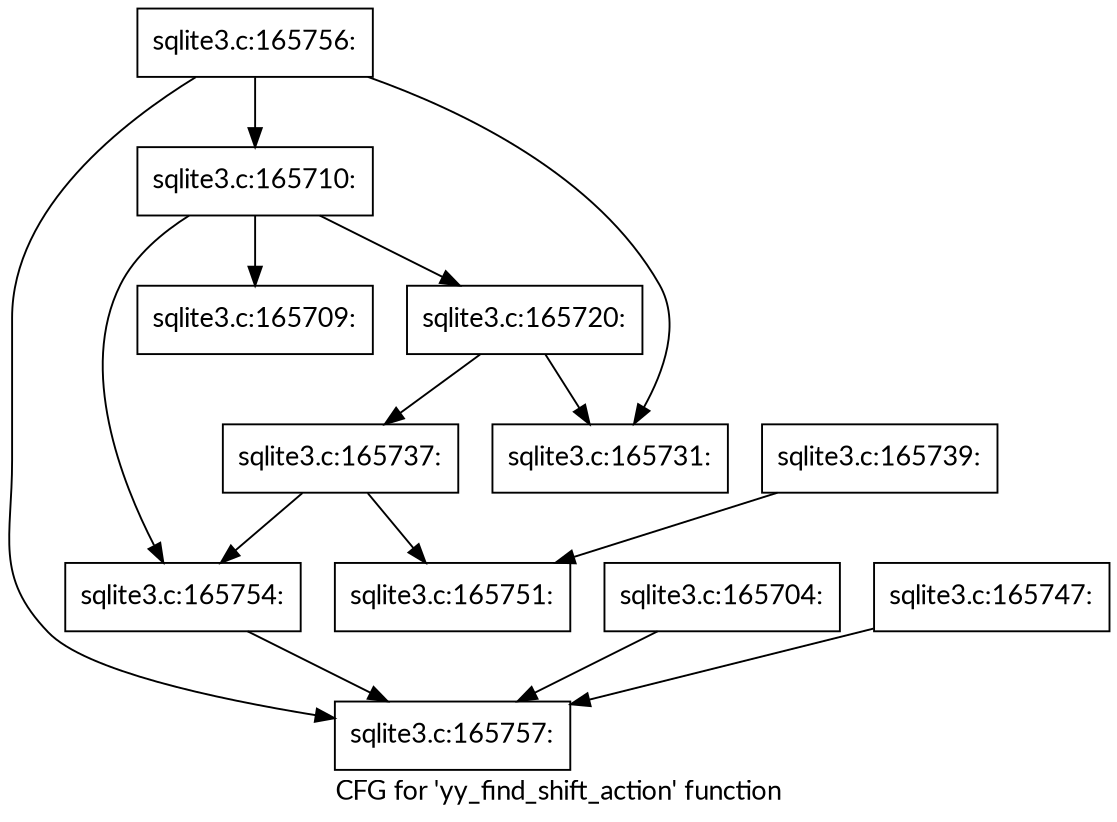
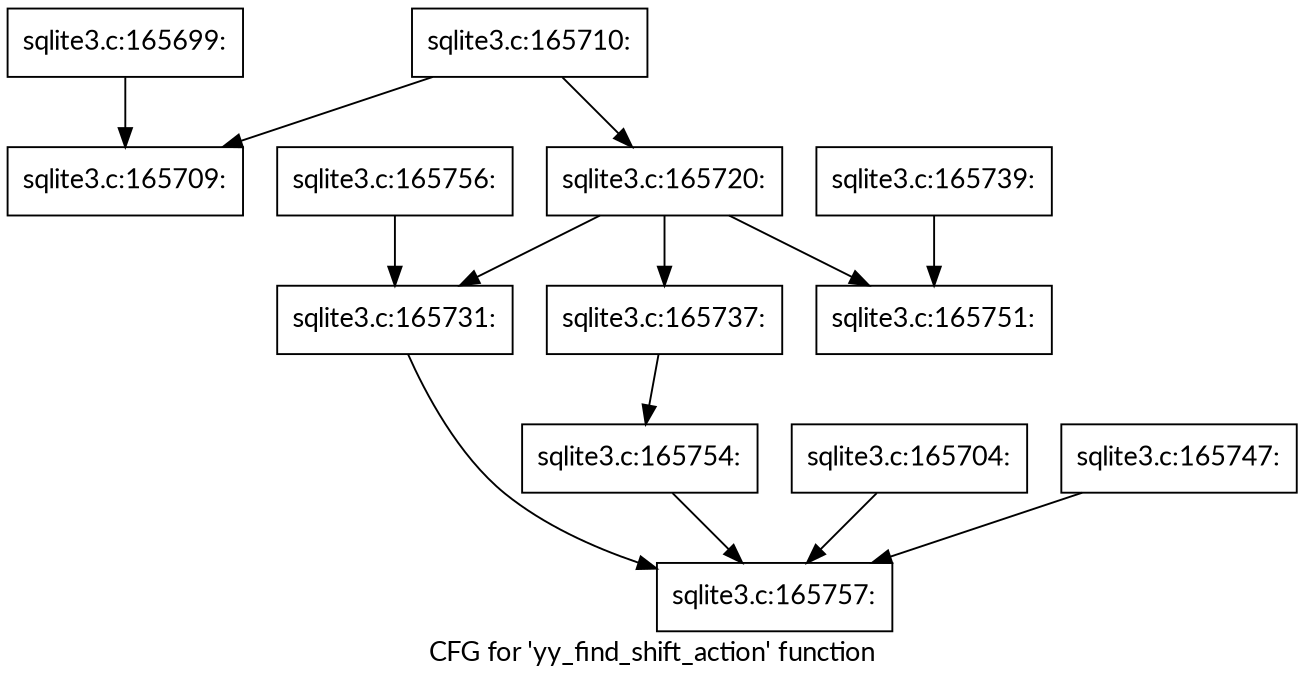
none -> (125, 43)
(255, 103) -> none
(103, 369) -> none
(12, 464) -> (497, 487)
(391, 521) -> (791, 246)
